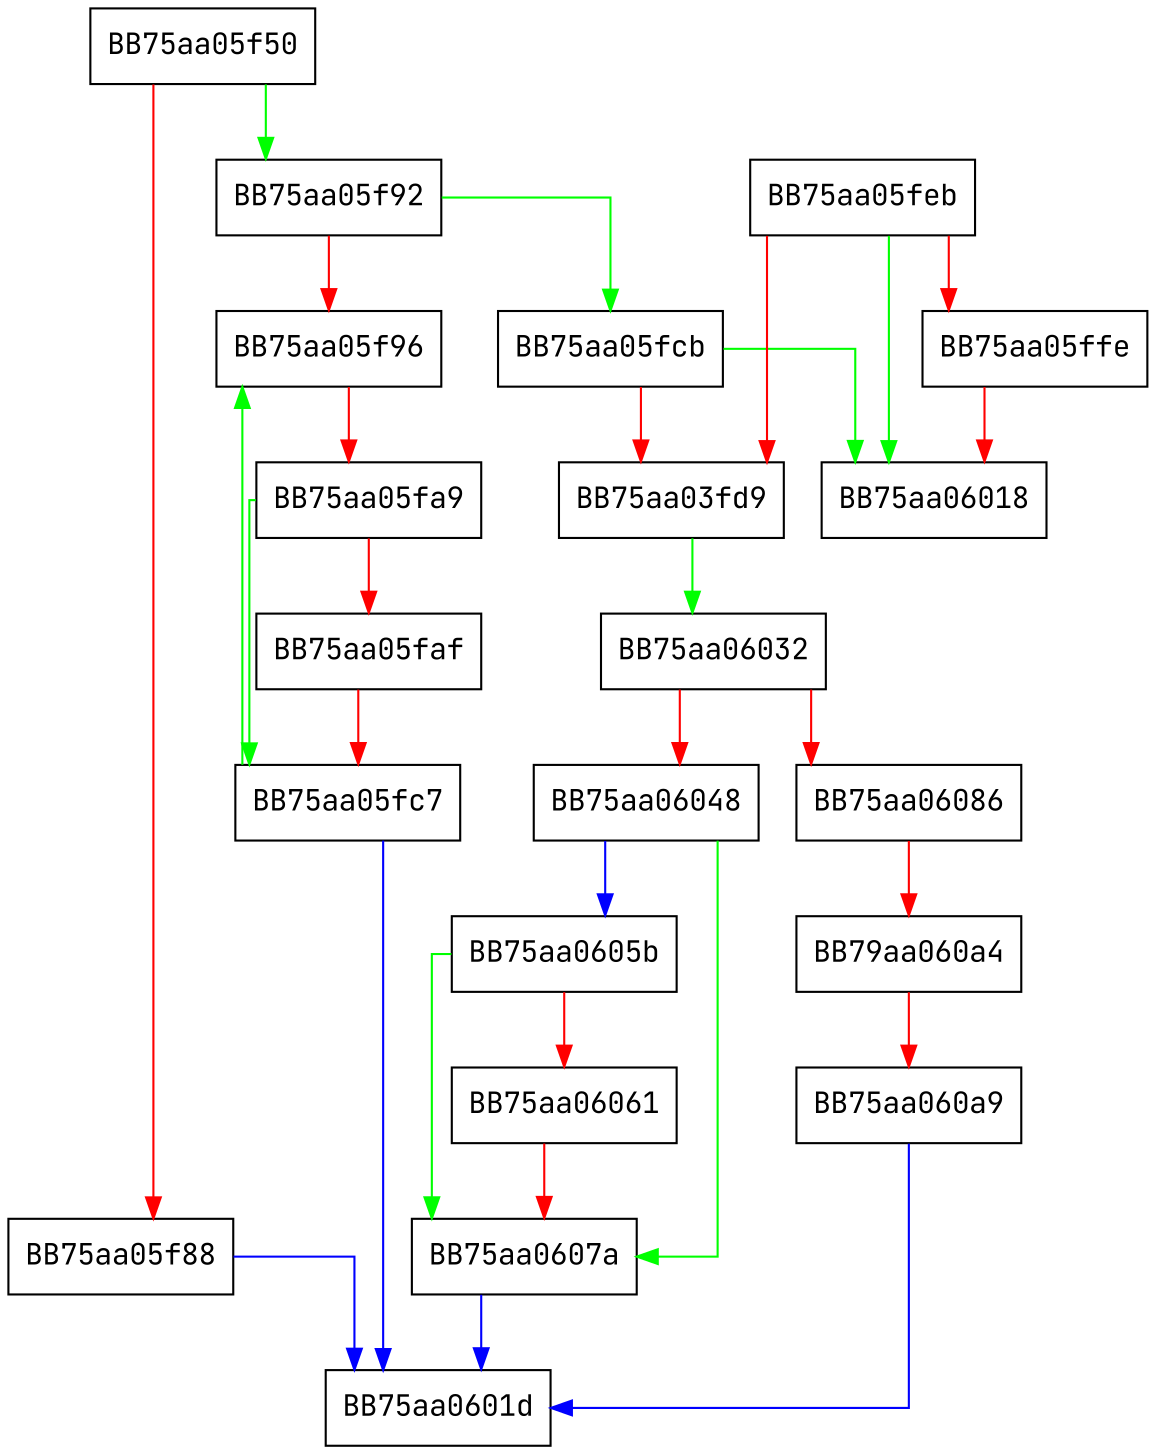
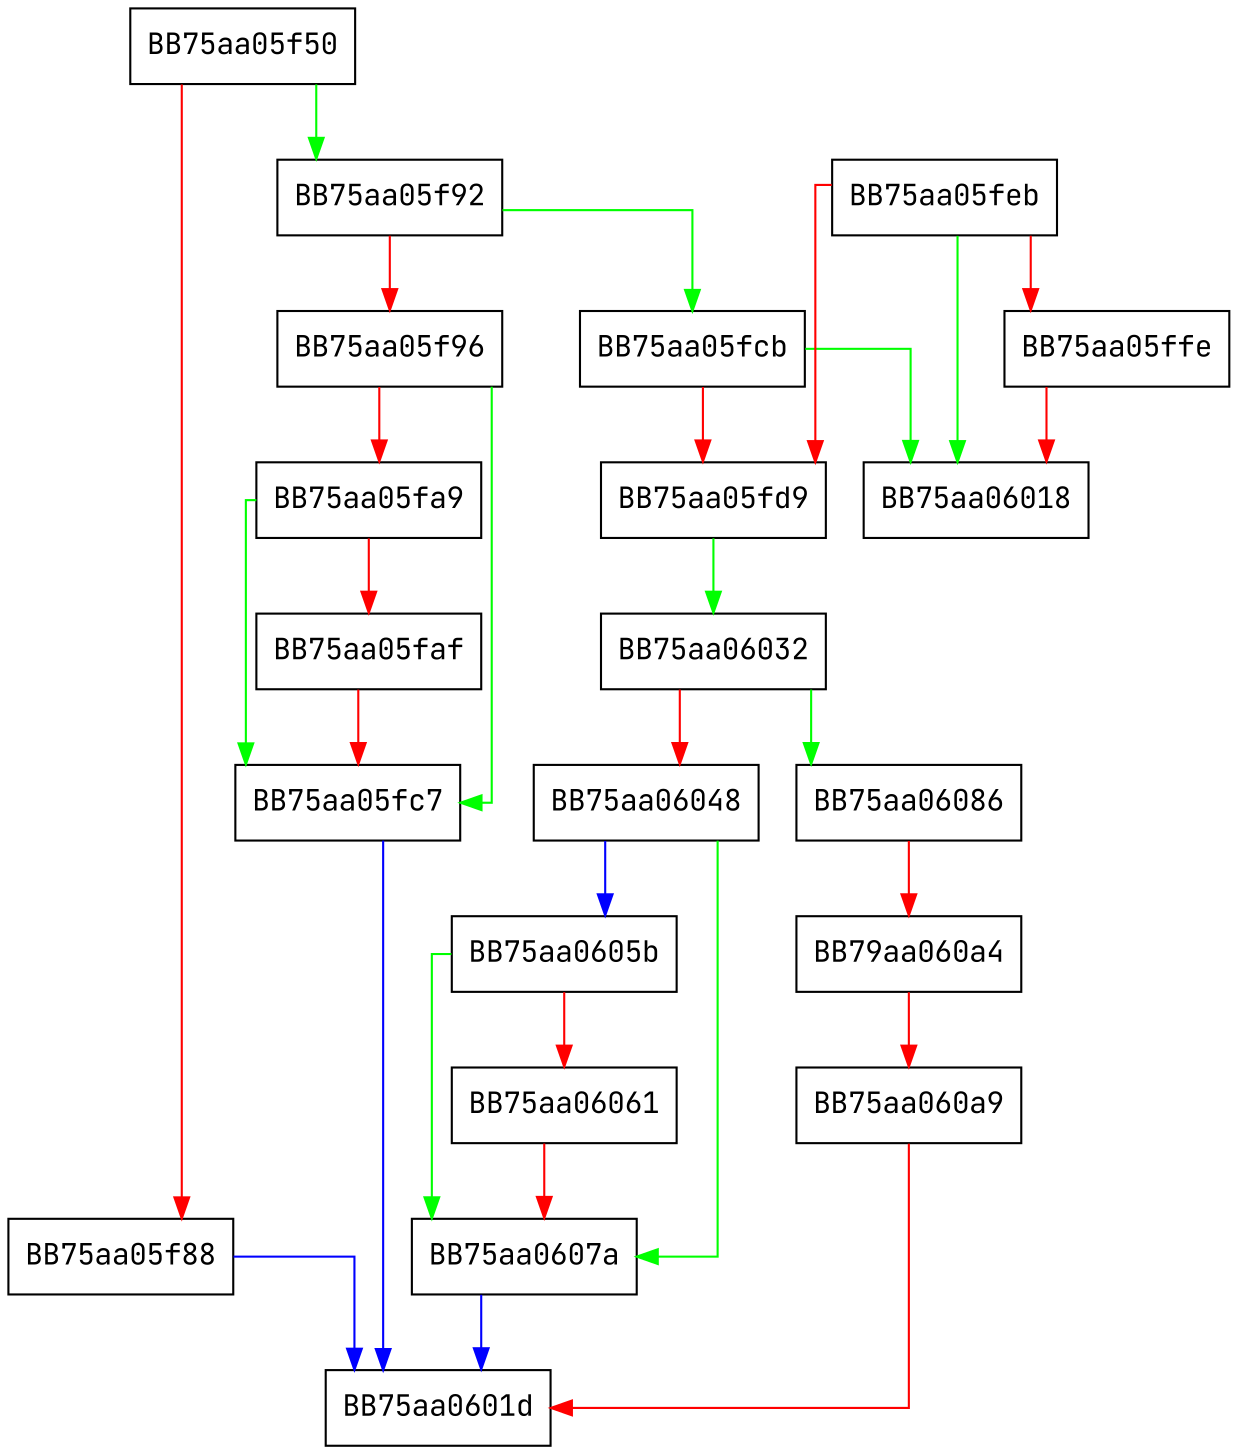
(671, 500) -> (713, 500)
(242, 586) -> (492, 600)
(811, 716) -> (811, 716)
(873, 1408) -> (873, 1408)
